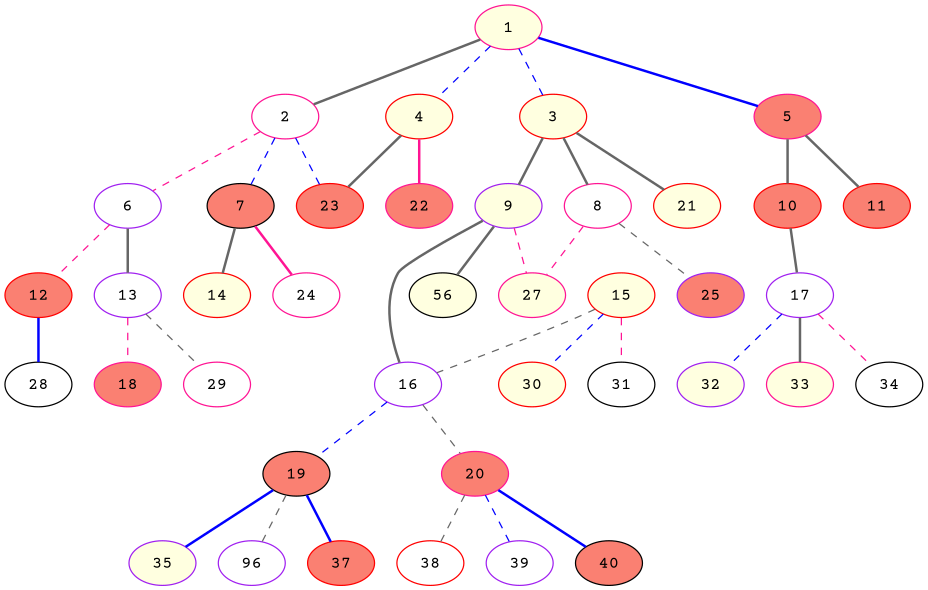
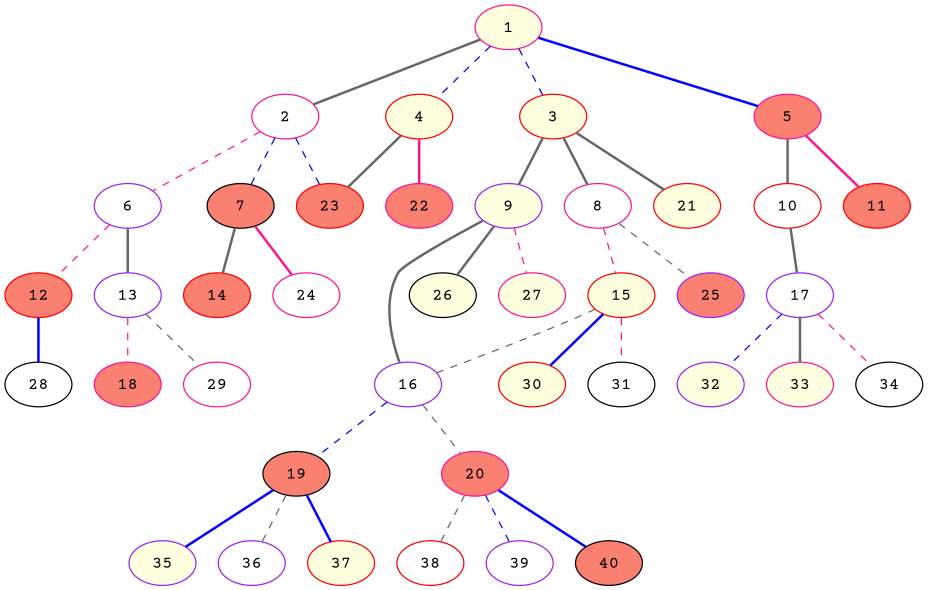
(832, 161) -> (832, 161)
(788, 206) -> (788, 206)
(565, 251) -> (610, 251)
(217, 295) -> (217, 295)
(443, 295) -> (443, 295)
(577, 340) -> (577, 340)
(252, 563) -> (252, 563)
(341, 563) -> (341, 563)
